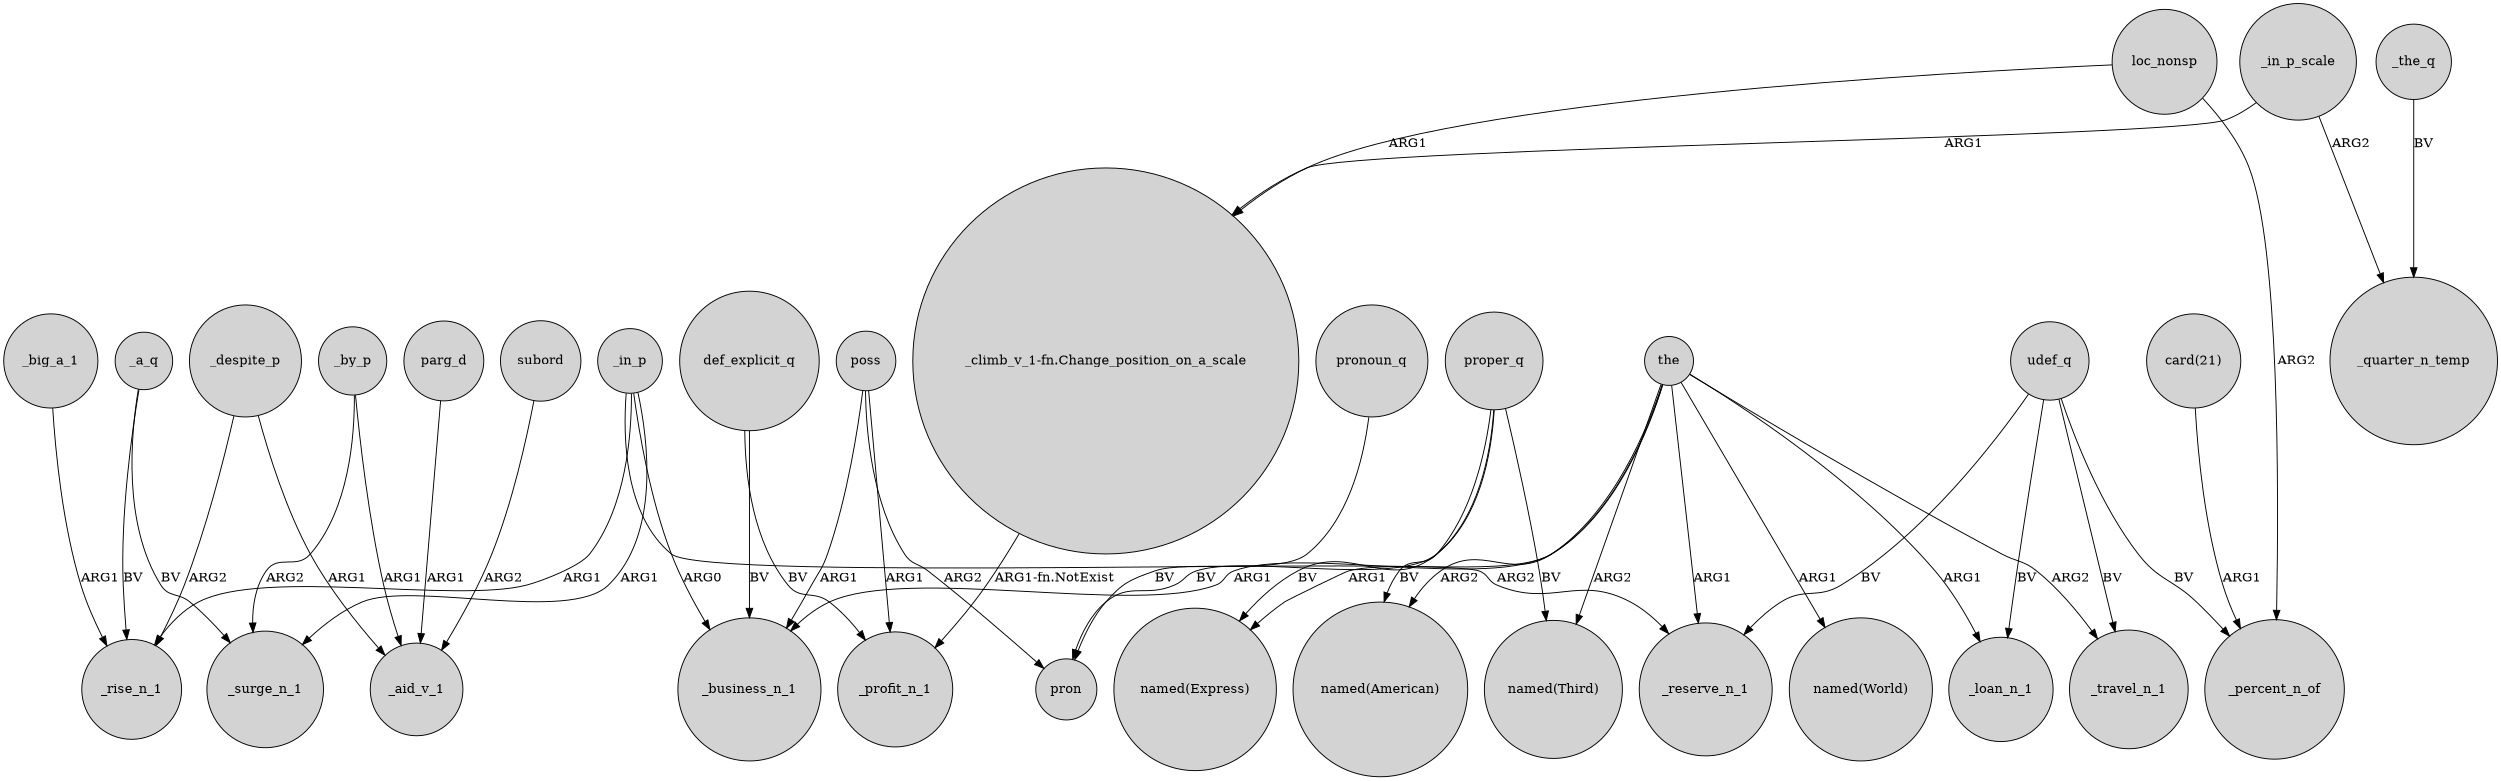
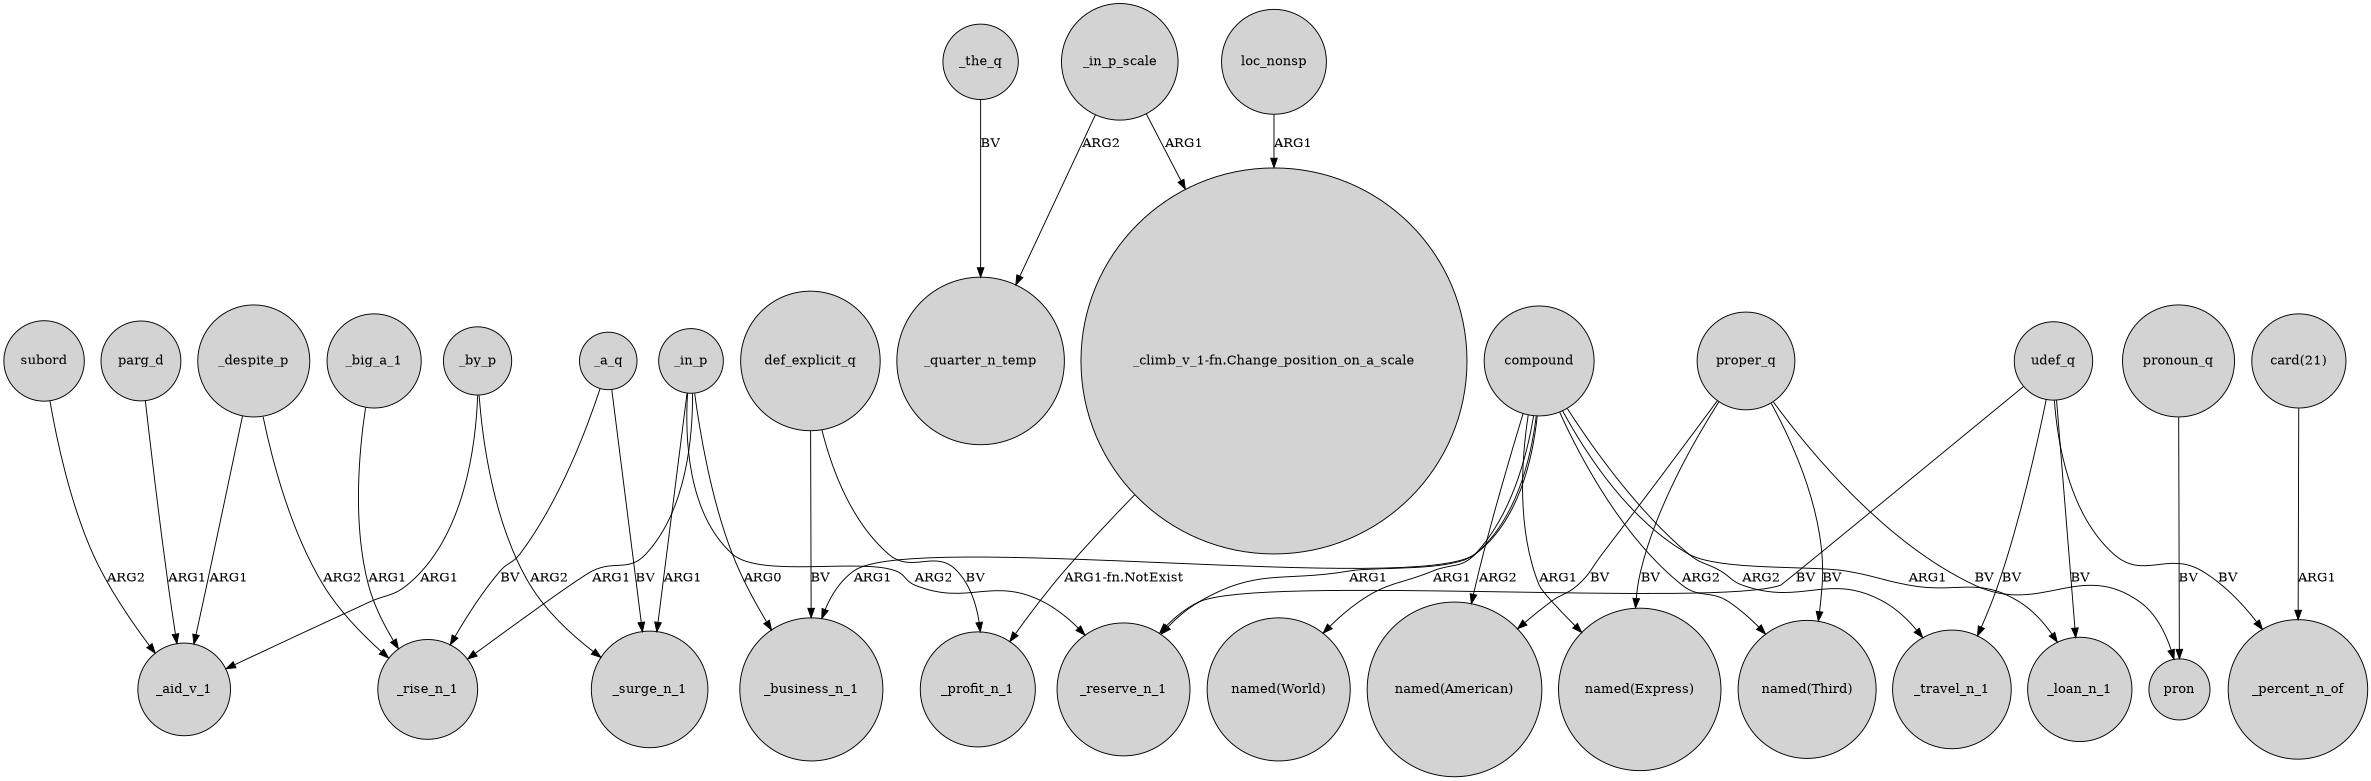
(2274, 346) -> none
(866, 361) -> none
(1669, 361) -> (1539, 361)
